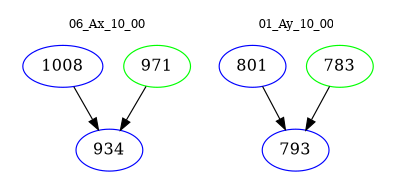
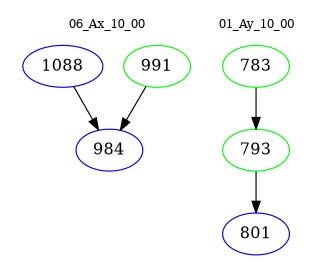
(63, 66) -> (63, 66)
(157, 66) -> (157, 66)
(271, 103) -> (256, 186)
(109, 150) -> (109, 150)
(296, 150) -> (256, 150)
